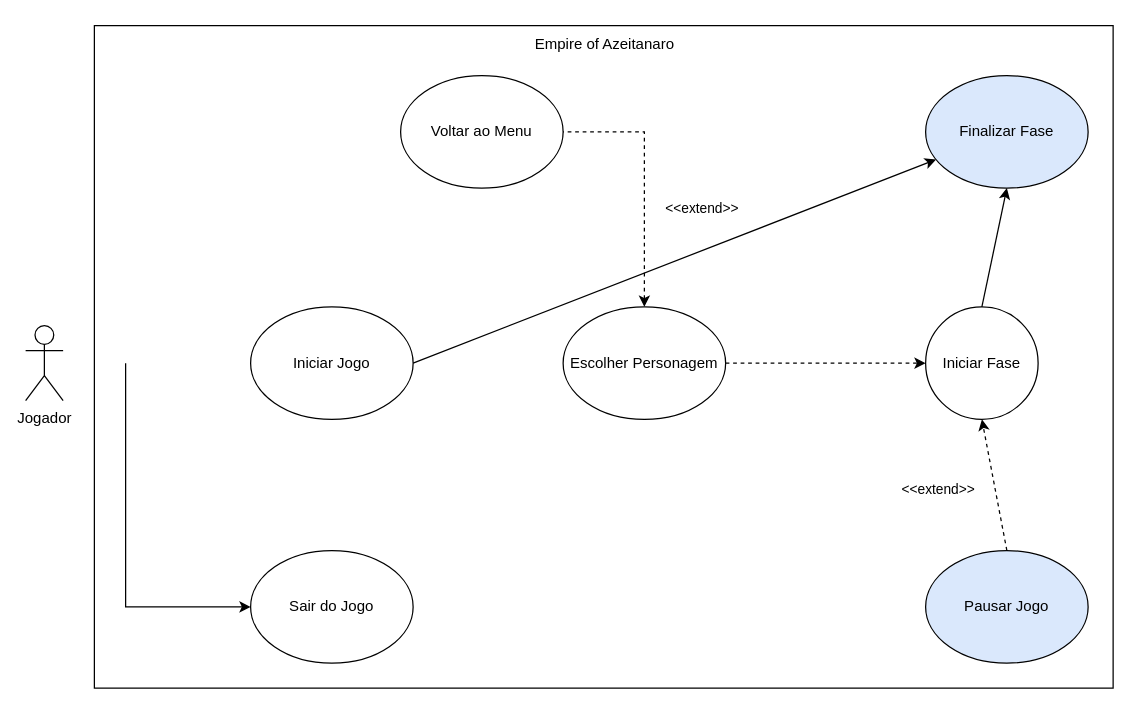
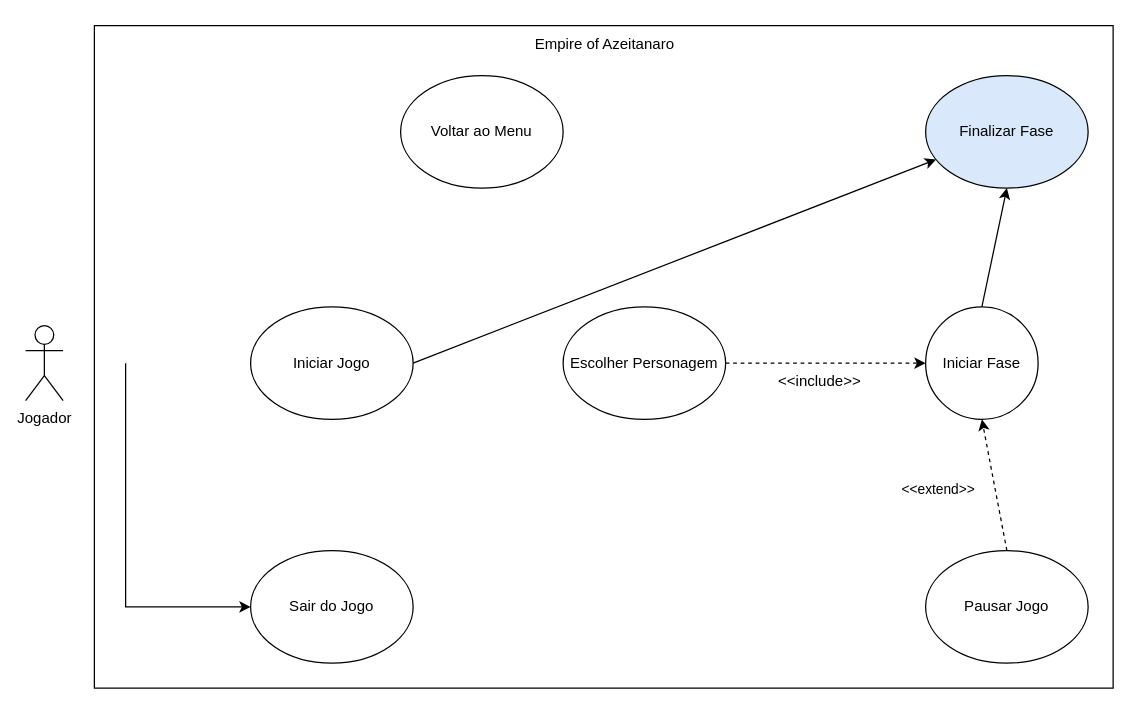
(644, 177) -> none
none -> (819, 382)
(1007, 607) -> (1007, 607)
